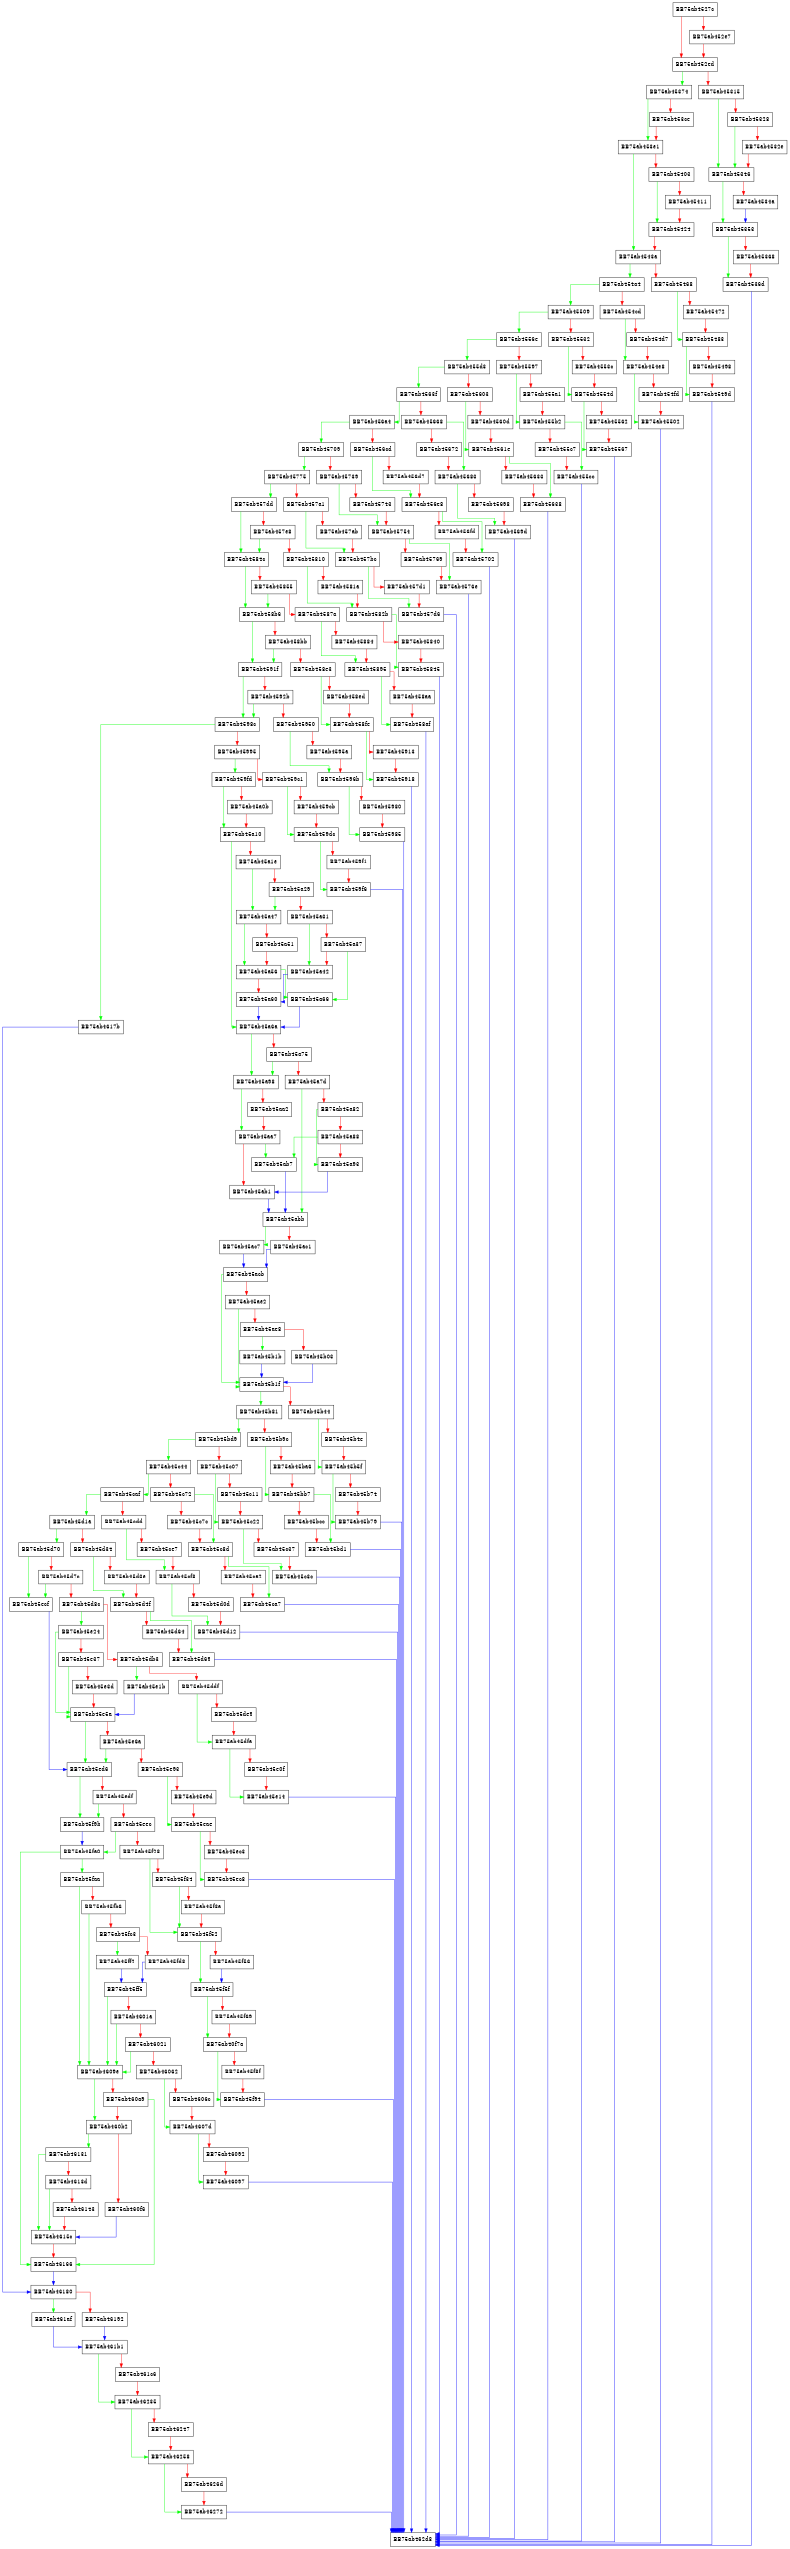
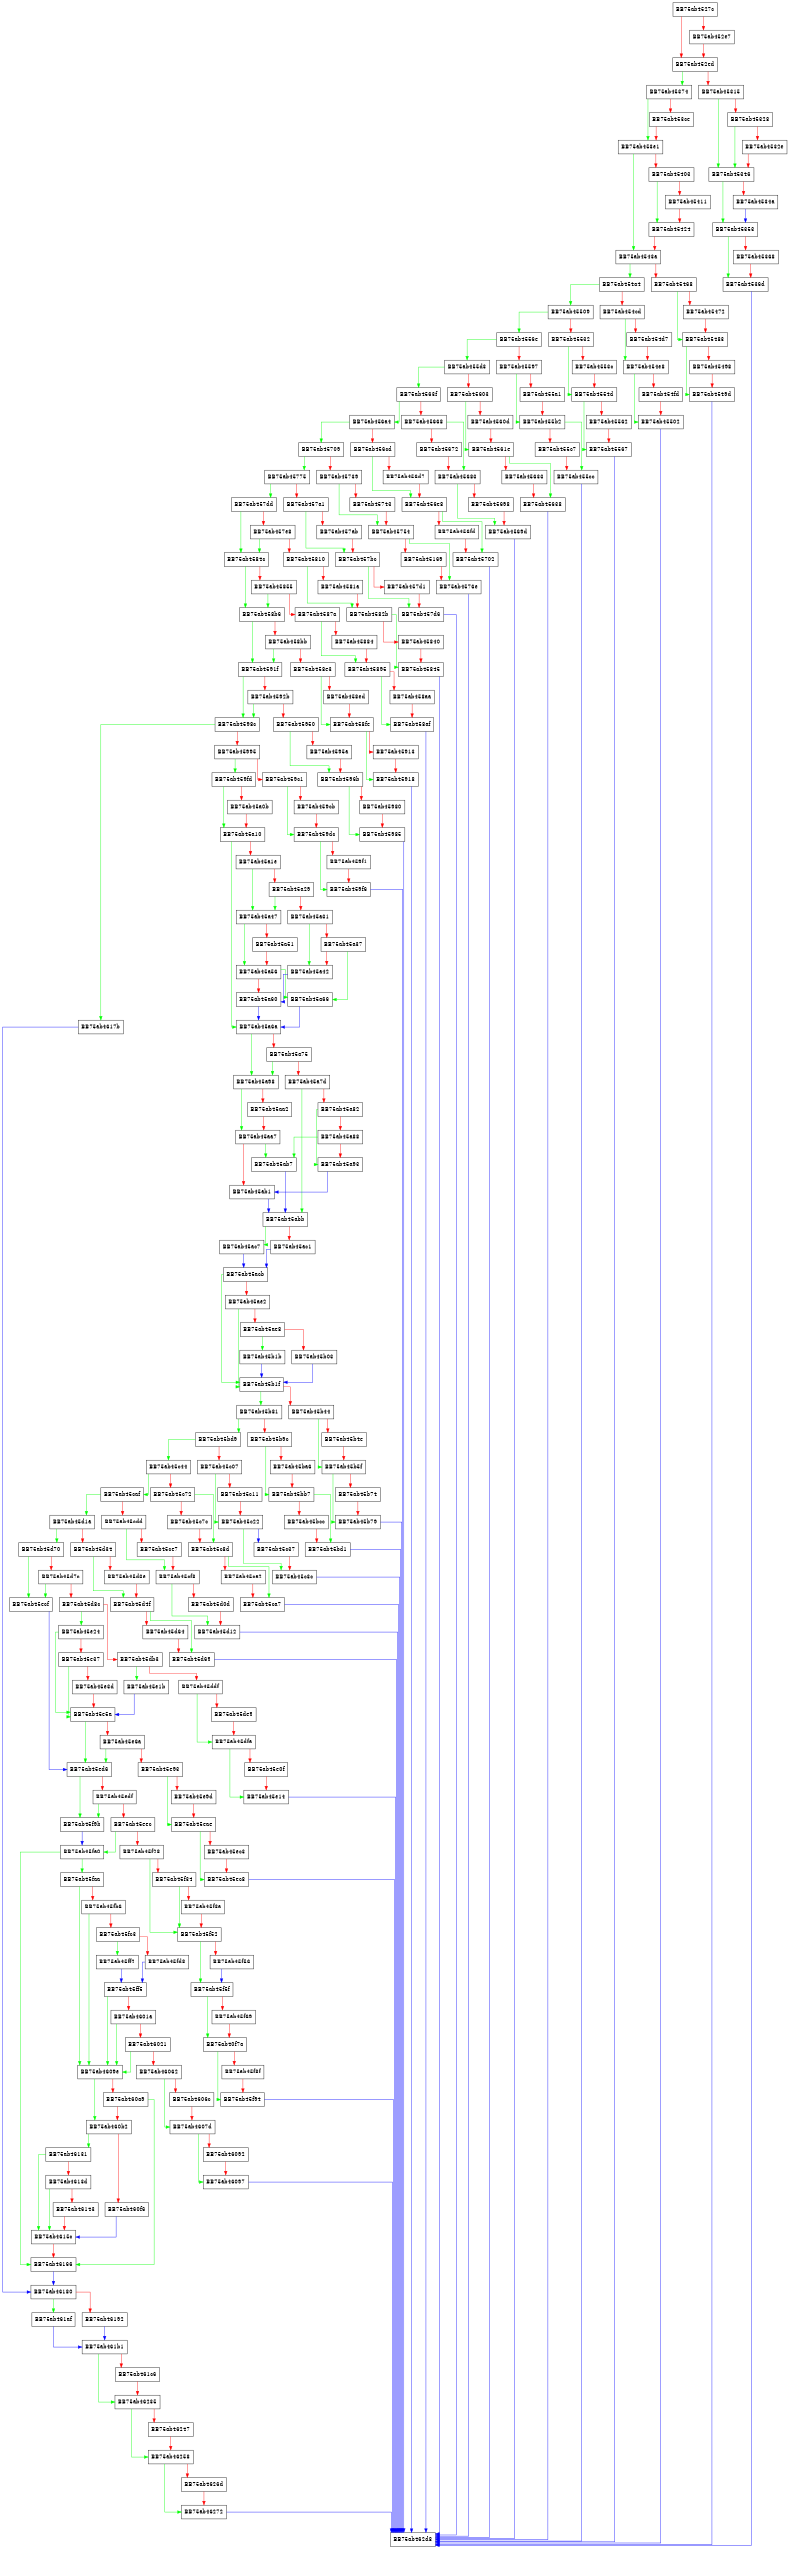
(424, 560) -> (424, 560)
(258, 1534) -> (258, 1534)
